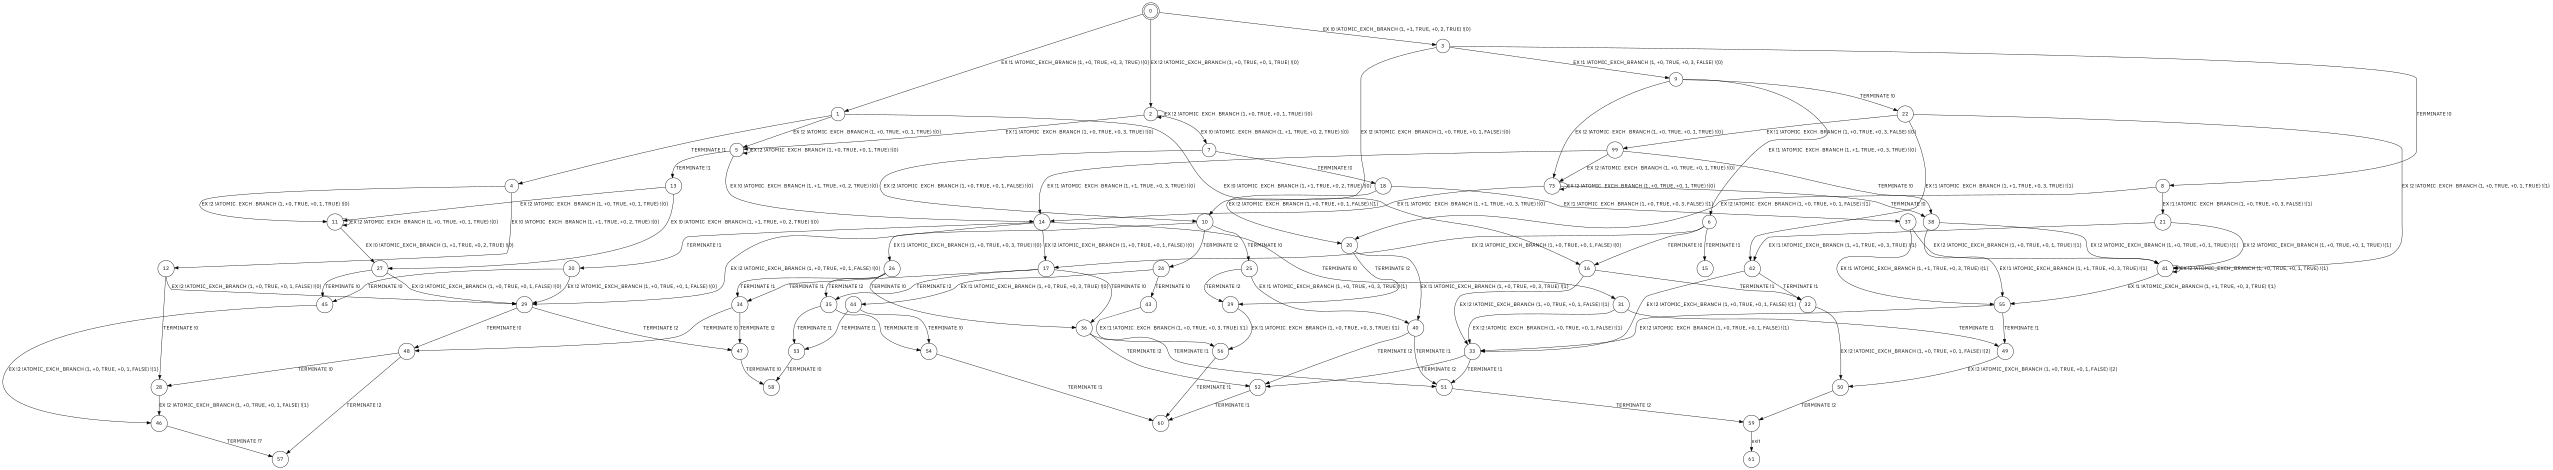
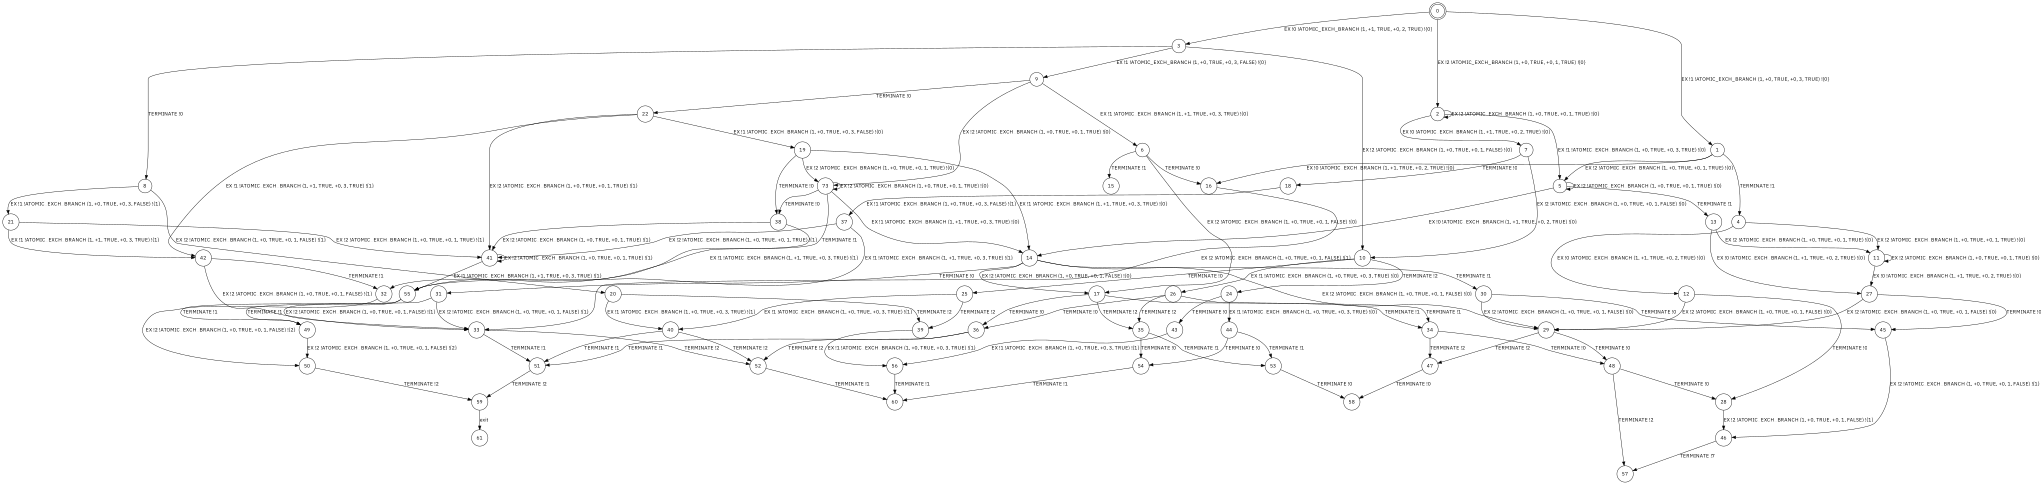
(1615, 150) -> (802, 150)
(1248, 197) -> none
(1702, 285) -> (678, 255)
